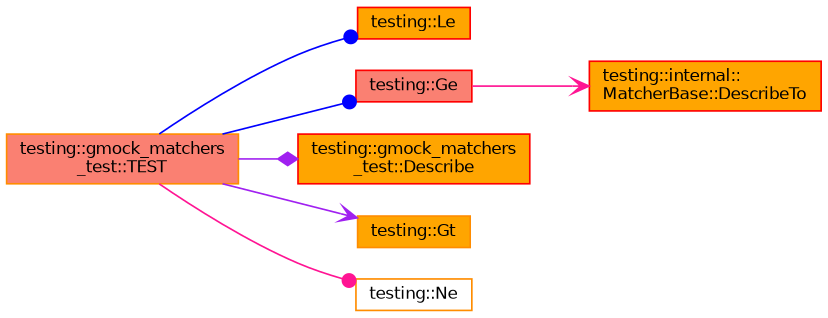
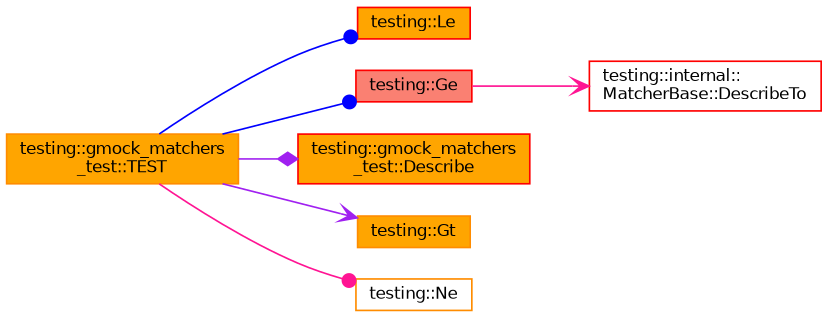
(705, 86) -> (705, 86)
(123, 159) -> (123, 159)
